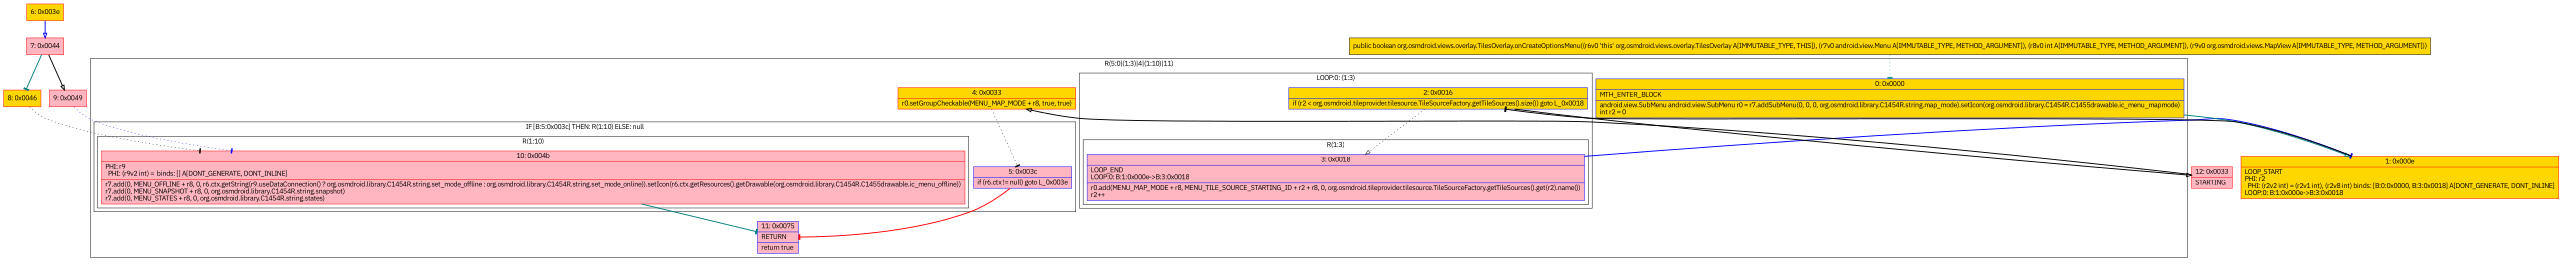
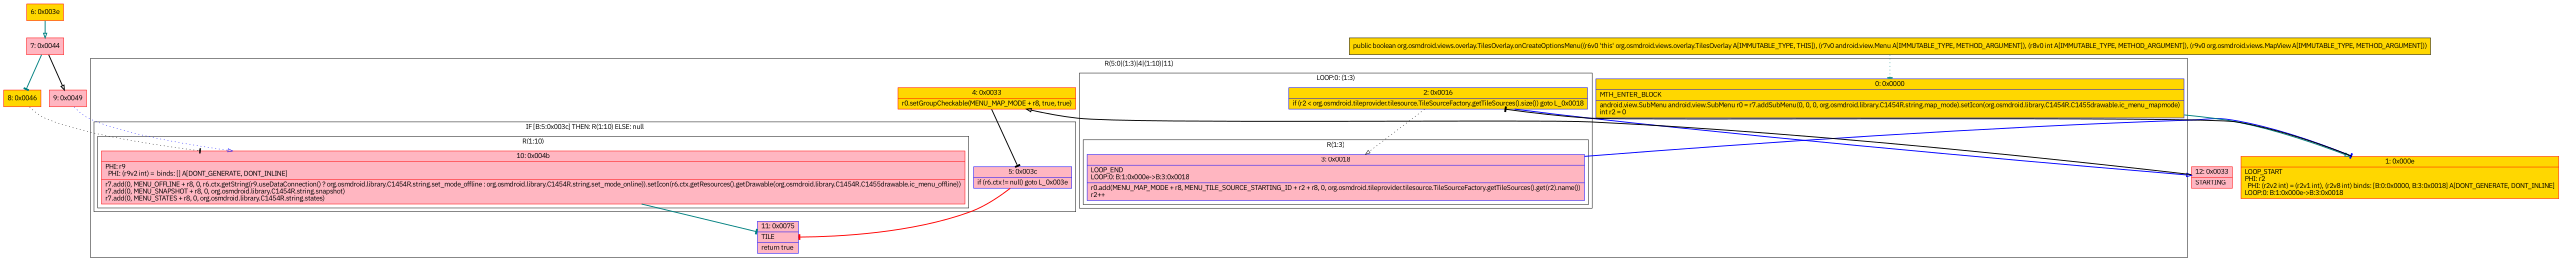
(45, 27) -> (45, 27)
(1004, 137) -> (1004, 137)
(161, 139) -> (133, 133)
(1850, 145) -> (1850, 145)
(774, 237) -> (768, 237)
